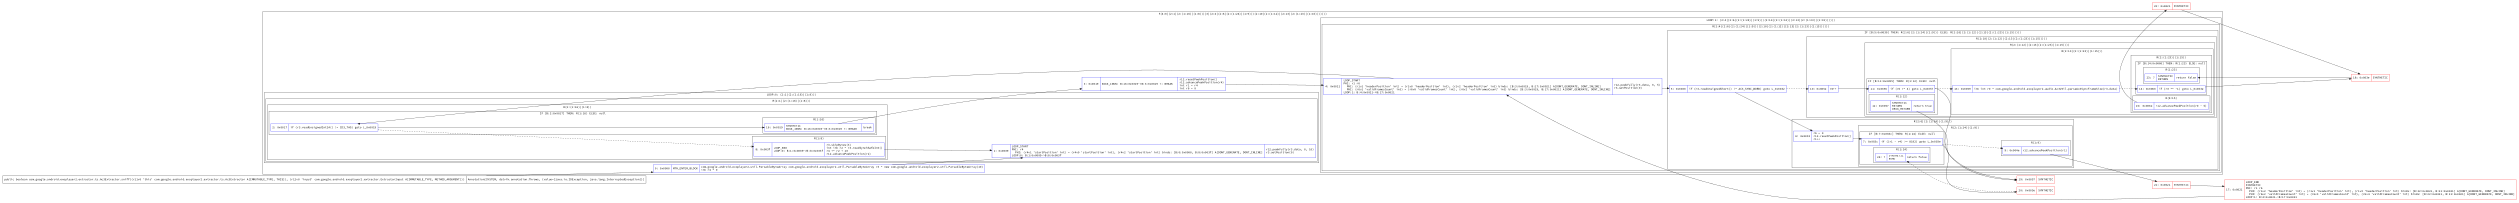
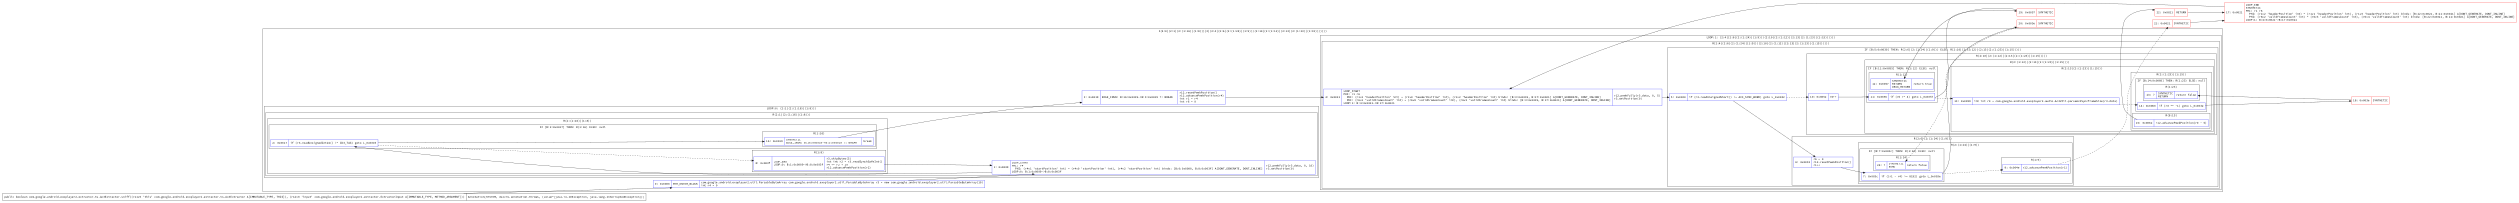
(2181, 6) -> (2181, 12)
(2270, 42) -> (2205, 12)
(876, 80) -> (642, 172)
(1947, 142) -> (1947, 20)
(2103, 168) -> (2127, 111)
